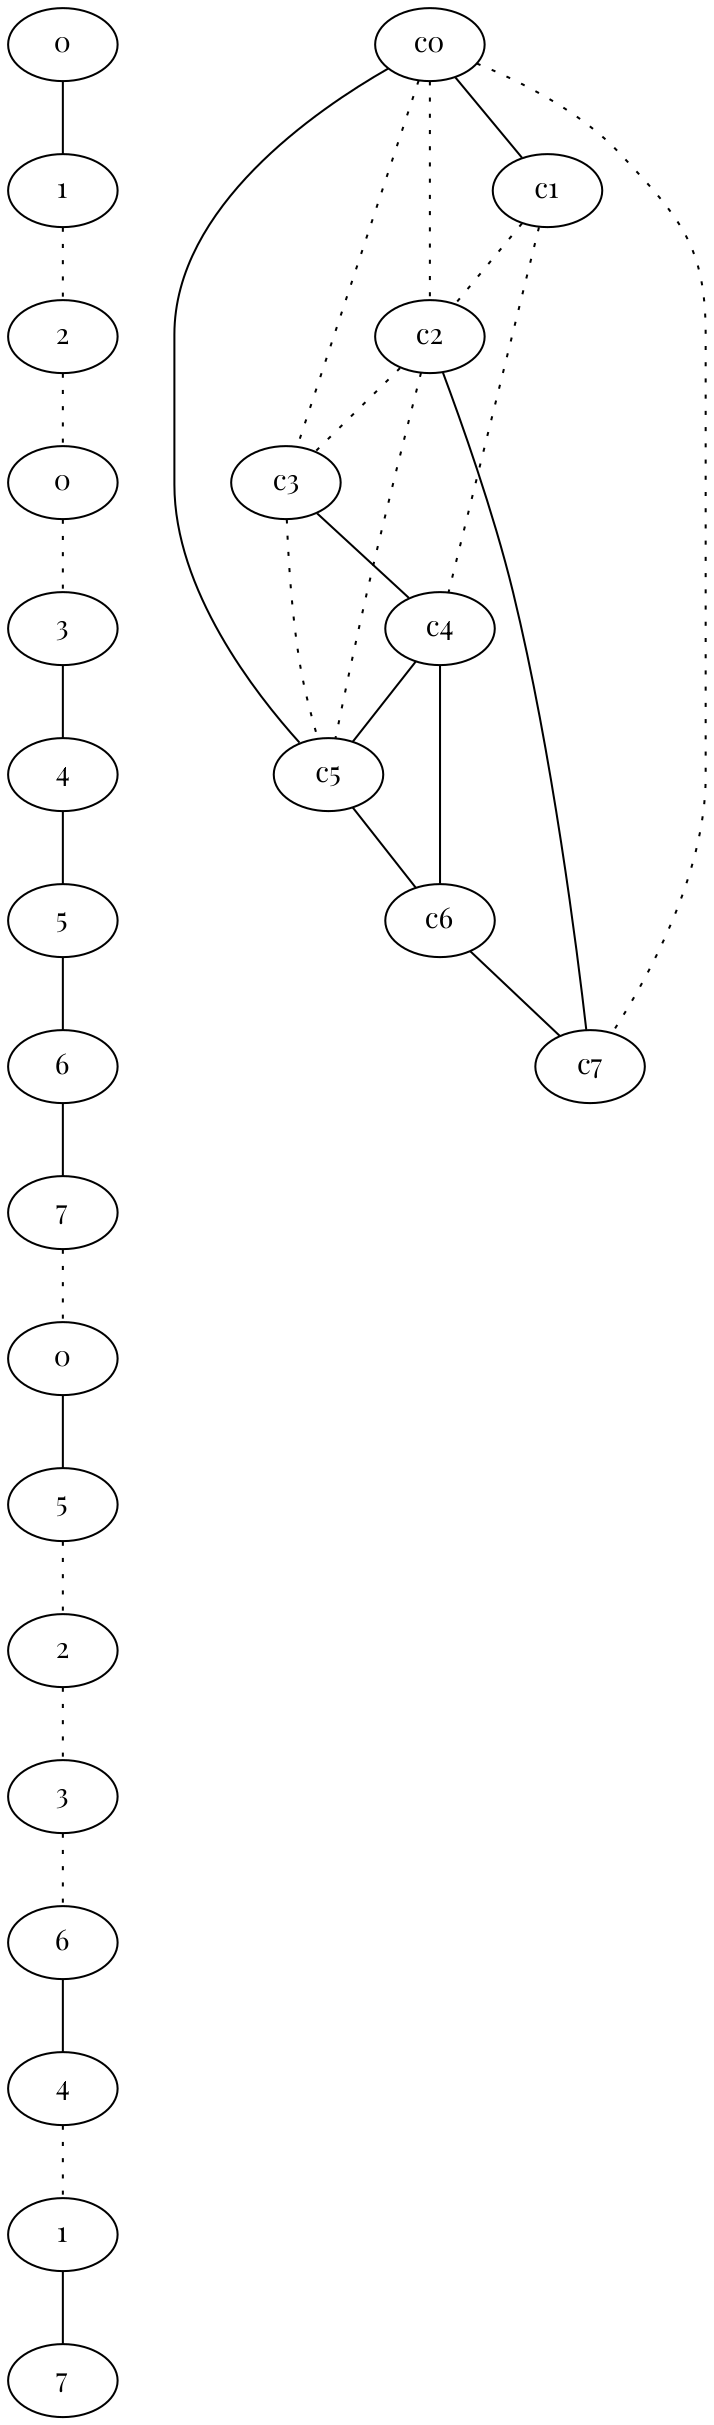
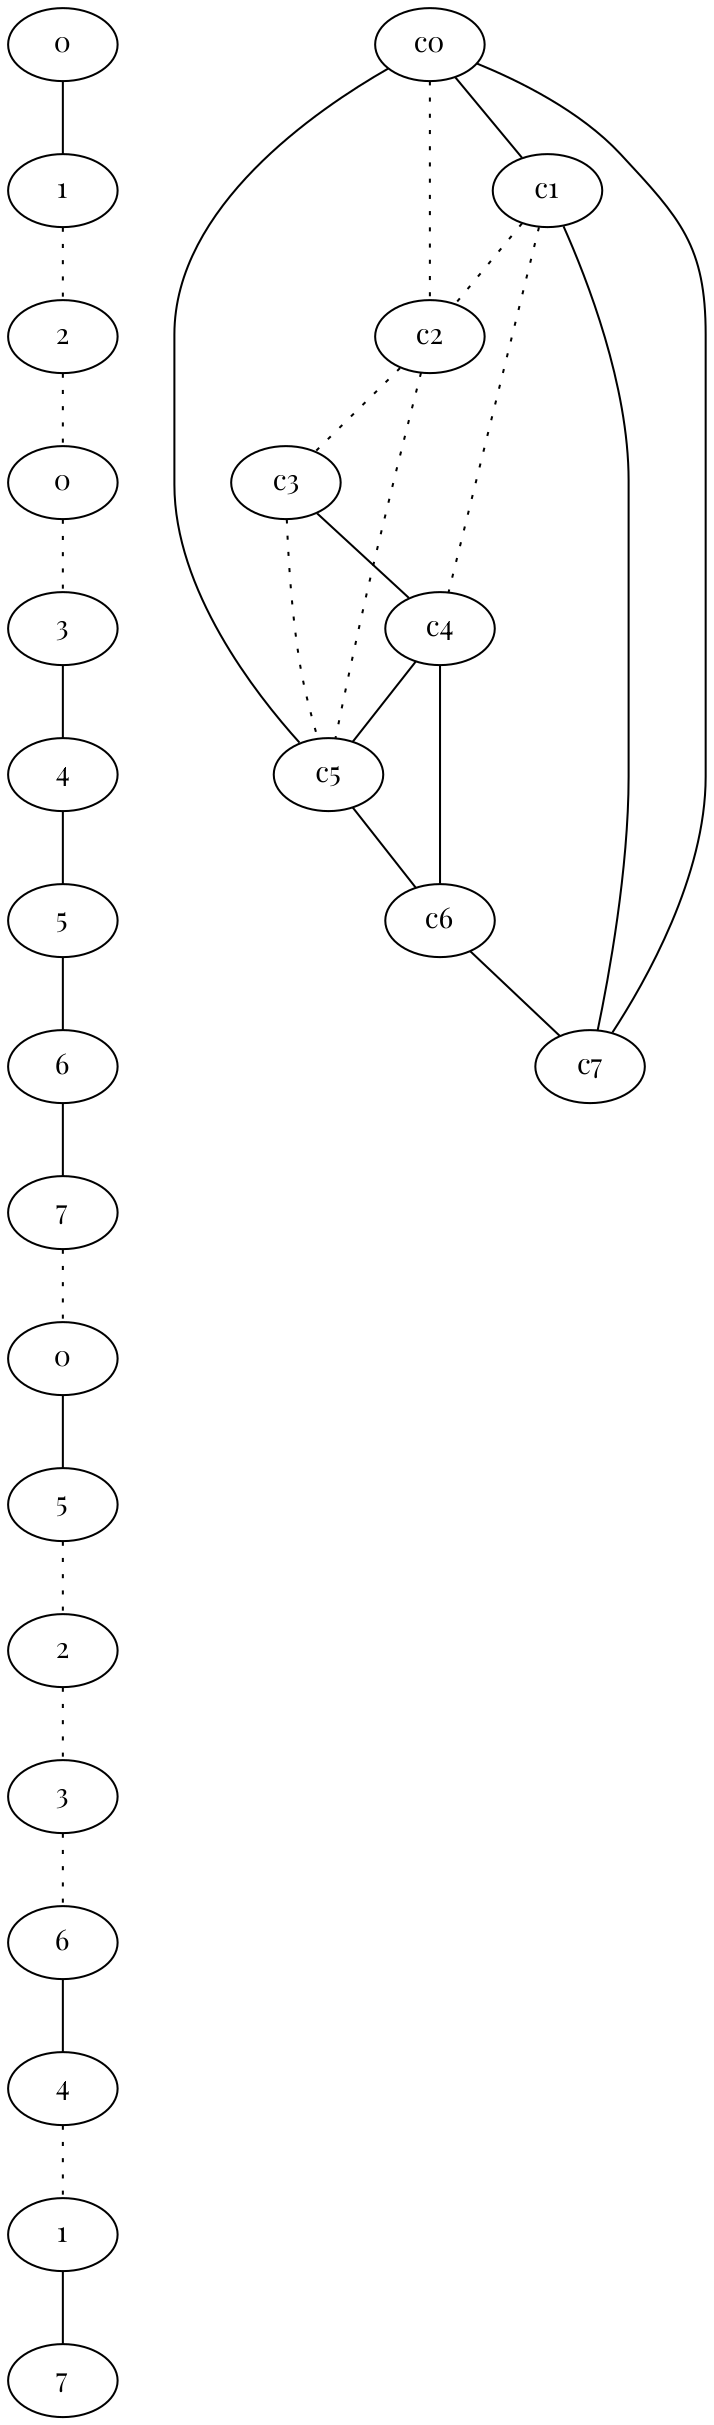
(358, 264) -> none
(706, 505) -> (706, 505)
(536, 696) -> (629, 624)
